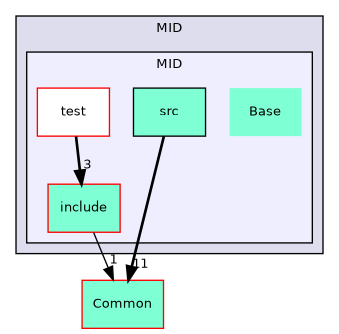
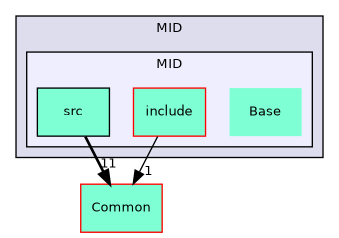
(73, 112) -> none
